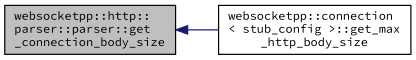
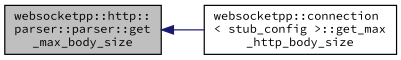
(90, 30) -> (83, 30)
